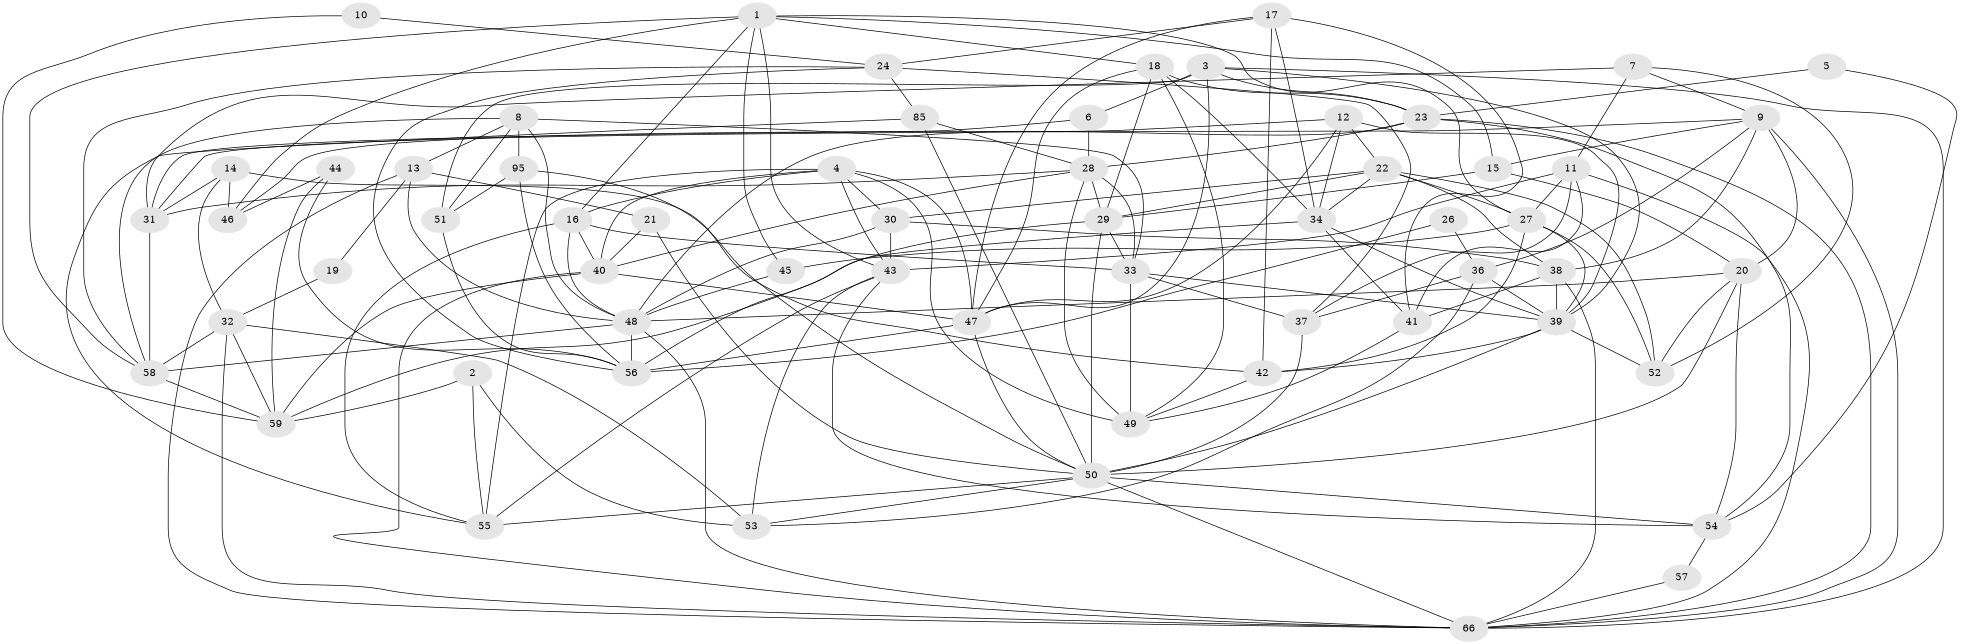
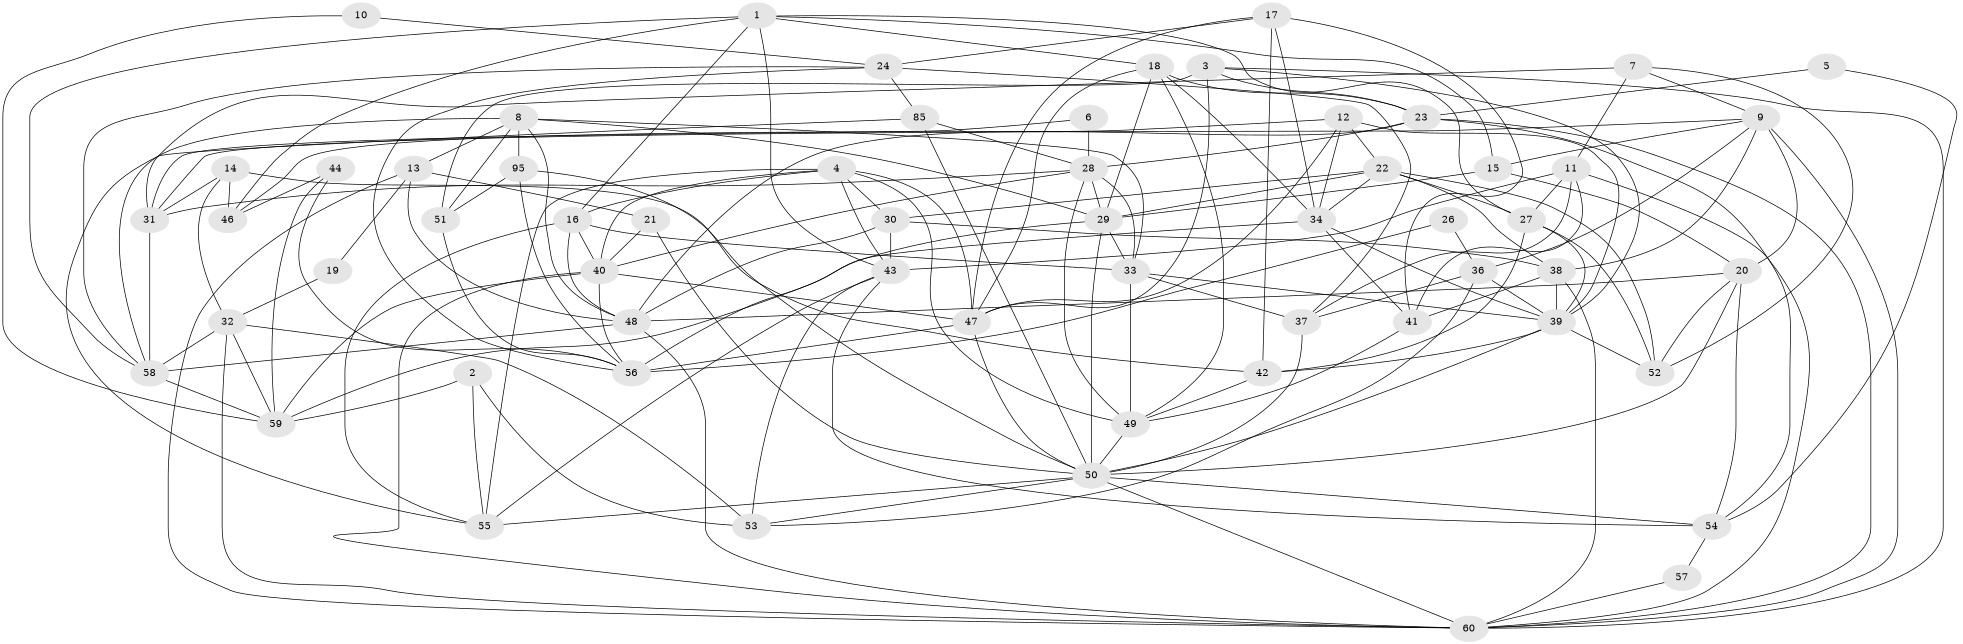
(1152, 91) -> none
none -> (816, 148)
(786, 271) -> none
(632, 348) -> (605, 331)
none -> (1111, 450)
(1469, 629) -> (1469, 629)
